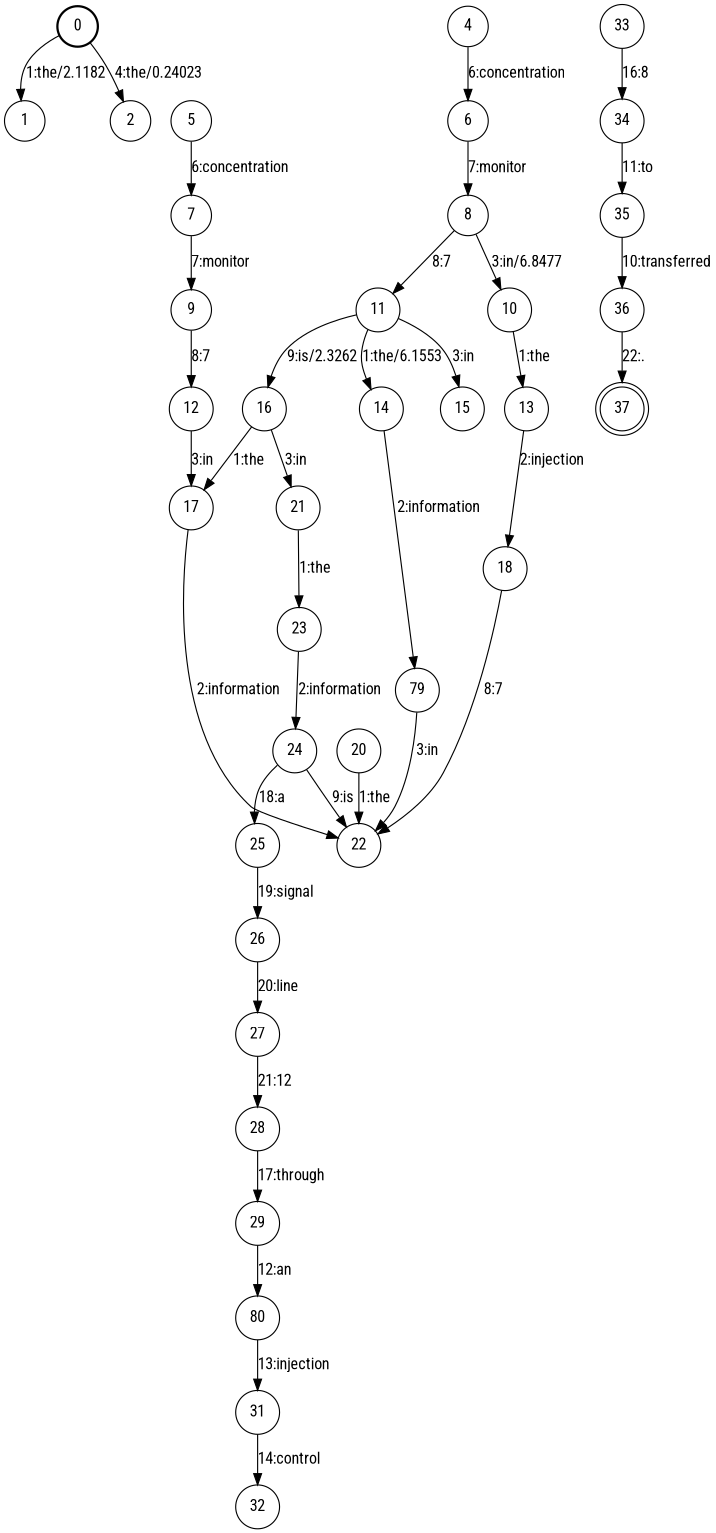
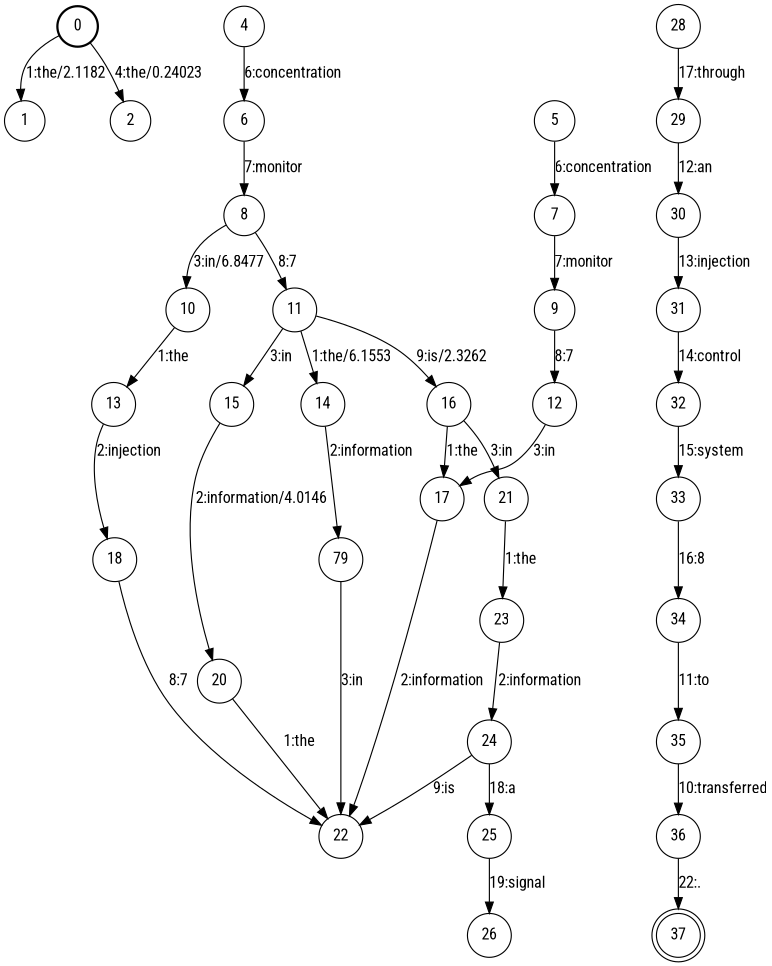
none -> (678, 446)
none -> (190, 534)
(258, 1034) -> none
(258, 1318) -> (678, 215)
